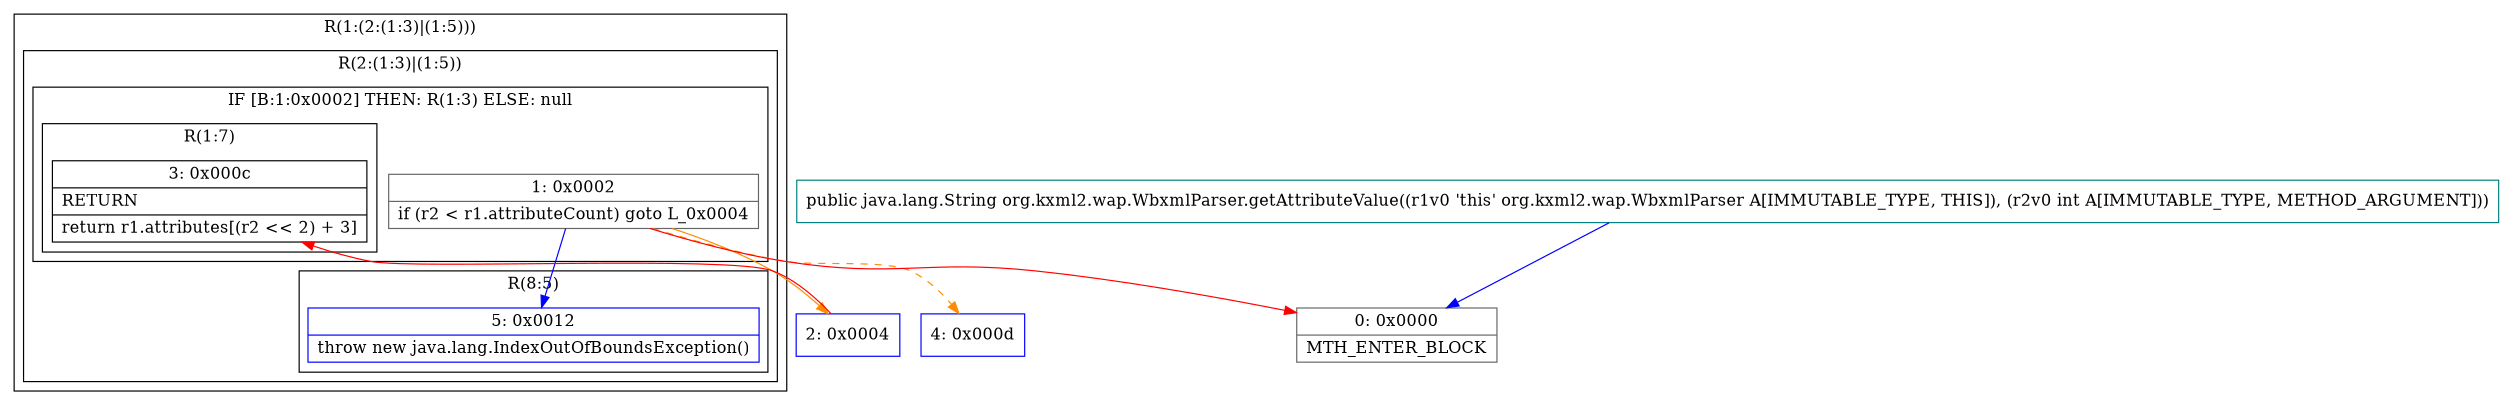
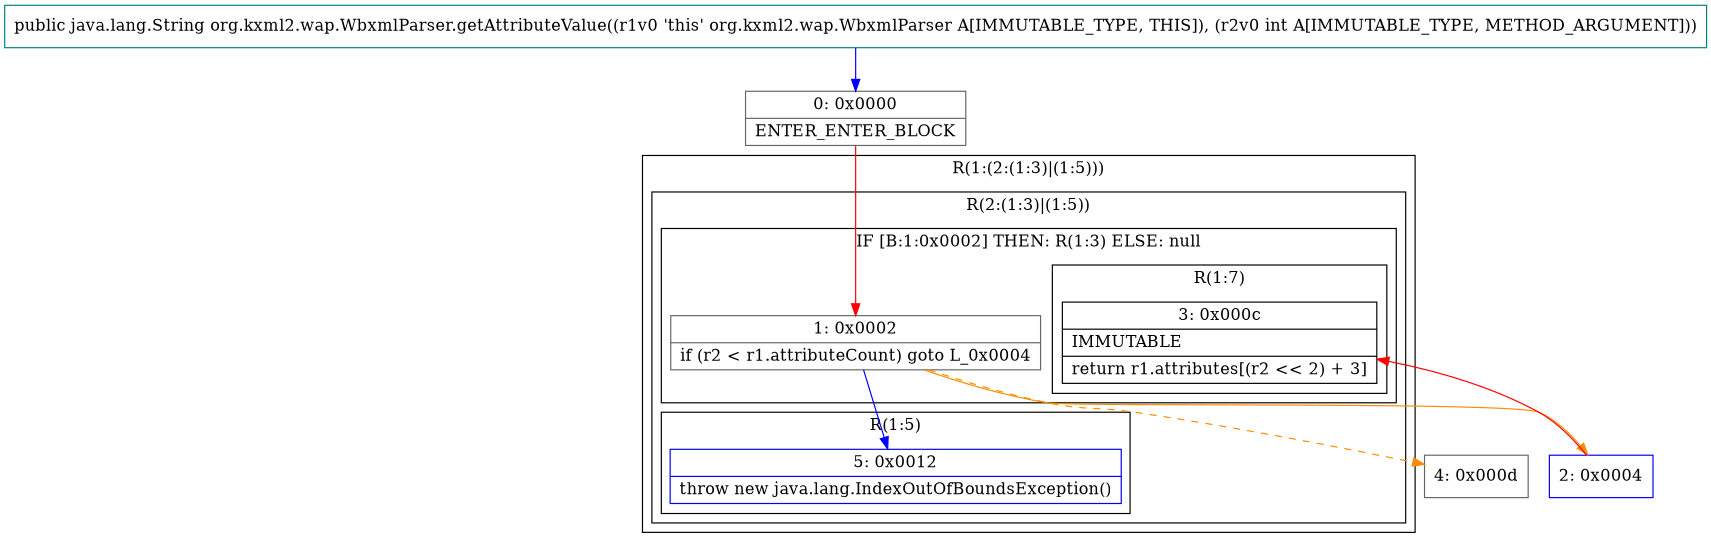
(100, 201) -> (1127, 342)
(967, 267) -> (856, 221)
(534, 284) -> (896, 426)
(973, 335) -> (1476, 476)
(1397, 348) -> (856, 131)
